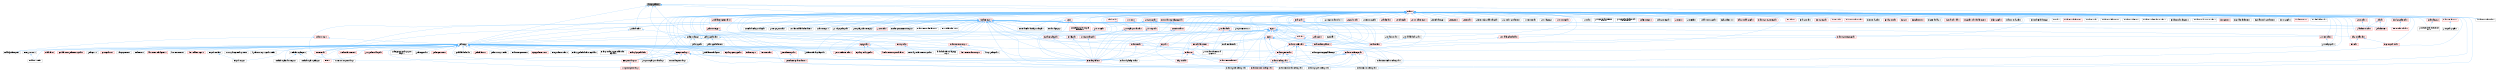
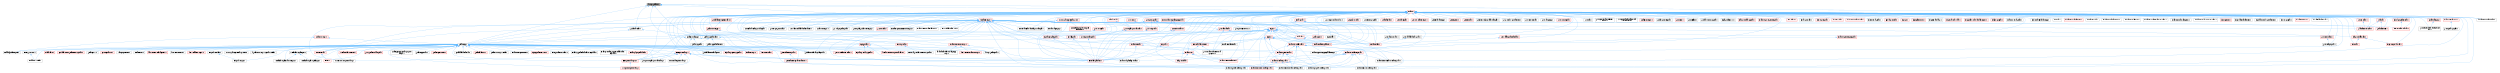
(1069, 20) -> (1068, 20)
